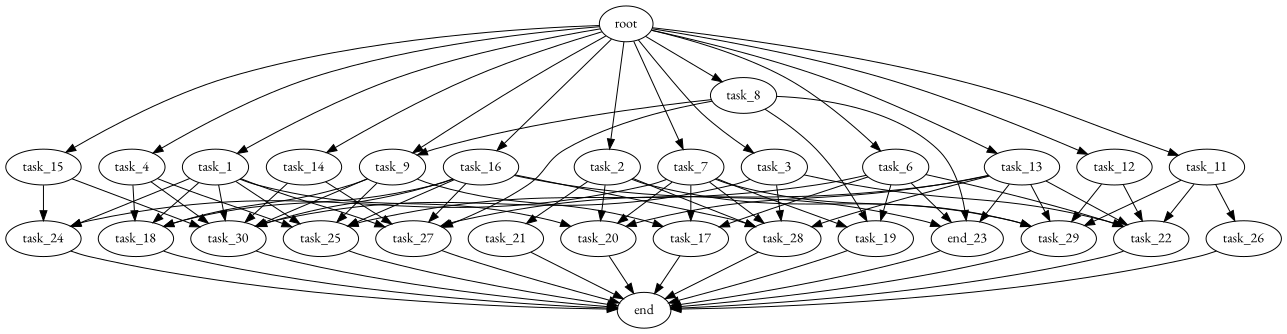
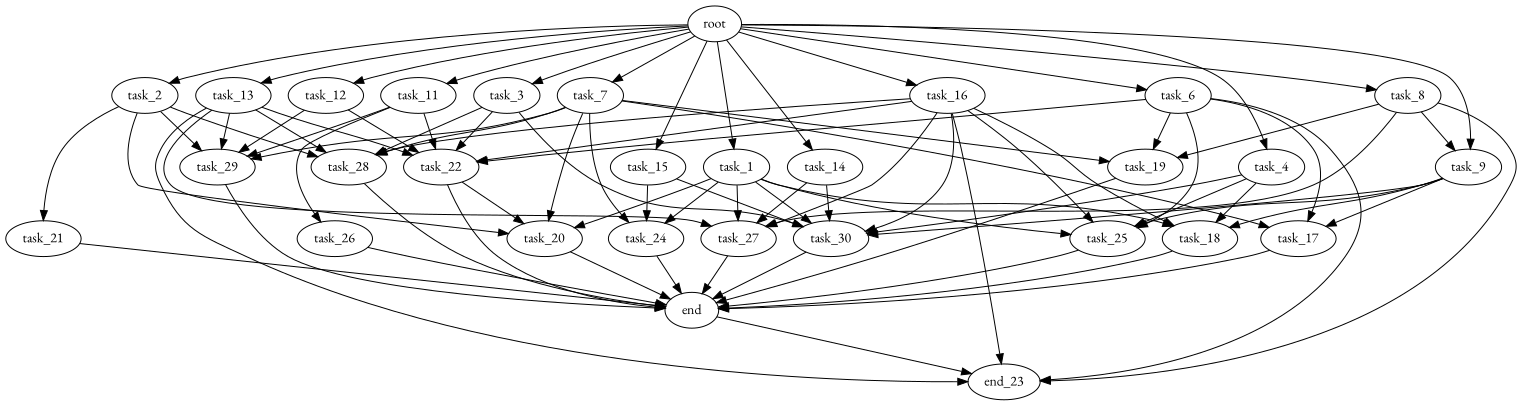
none -> (699, 131)
(723, 205) -> (489, 200)
(811, 282) -> (839, 344)
